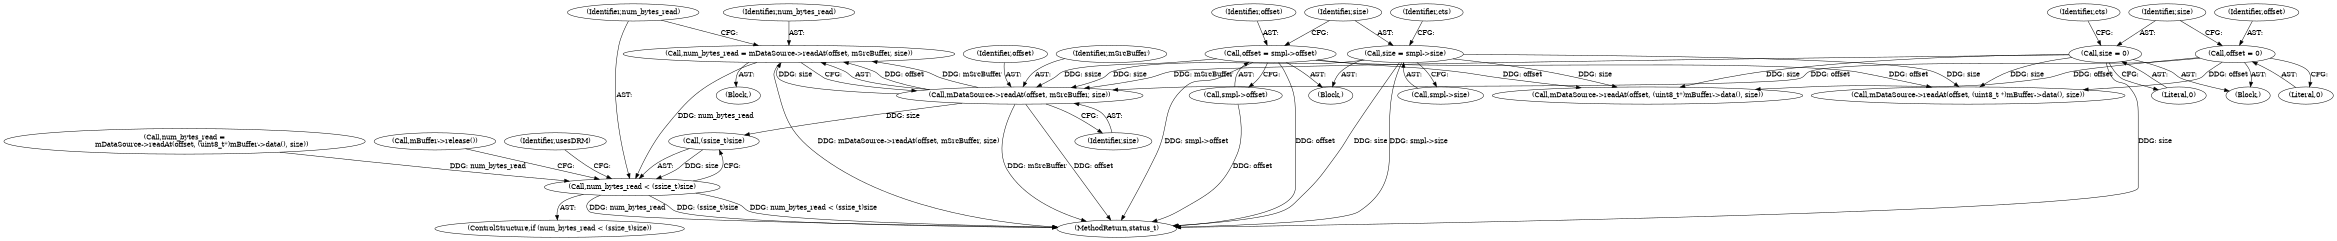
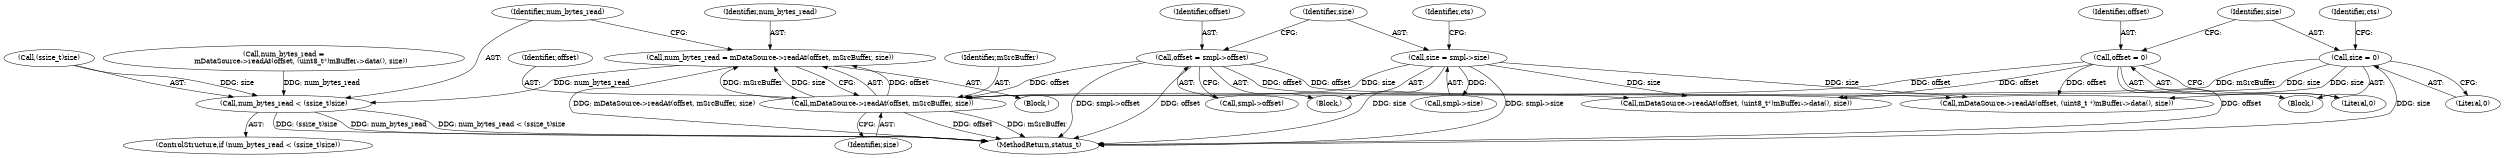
(1083, 75) -> (1049, 83)
(1441, 75) -> (1478, 83)
(856, 117) -> none
(435, 141) -> none
(555, 141) -> none
(715, 174) -> none
(1223, 179) -> (1731, 136)
